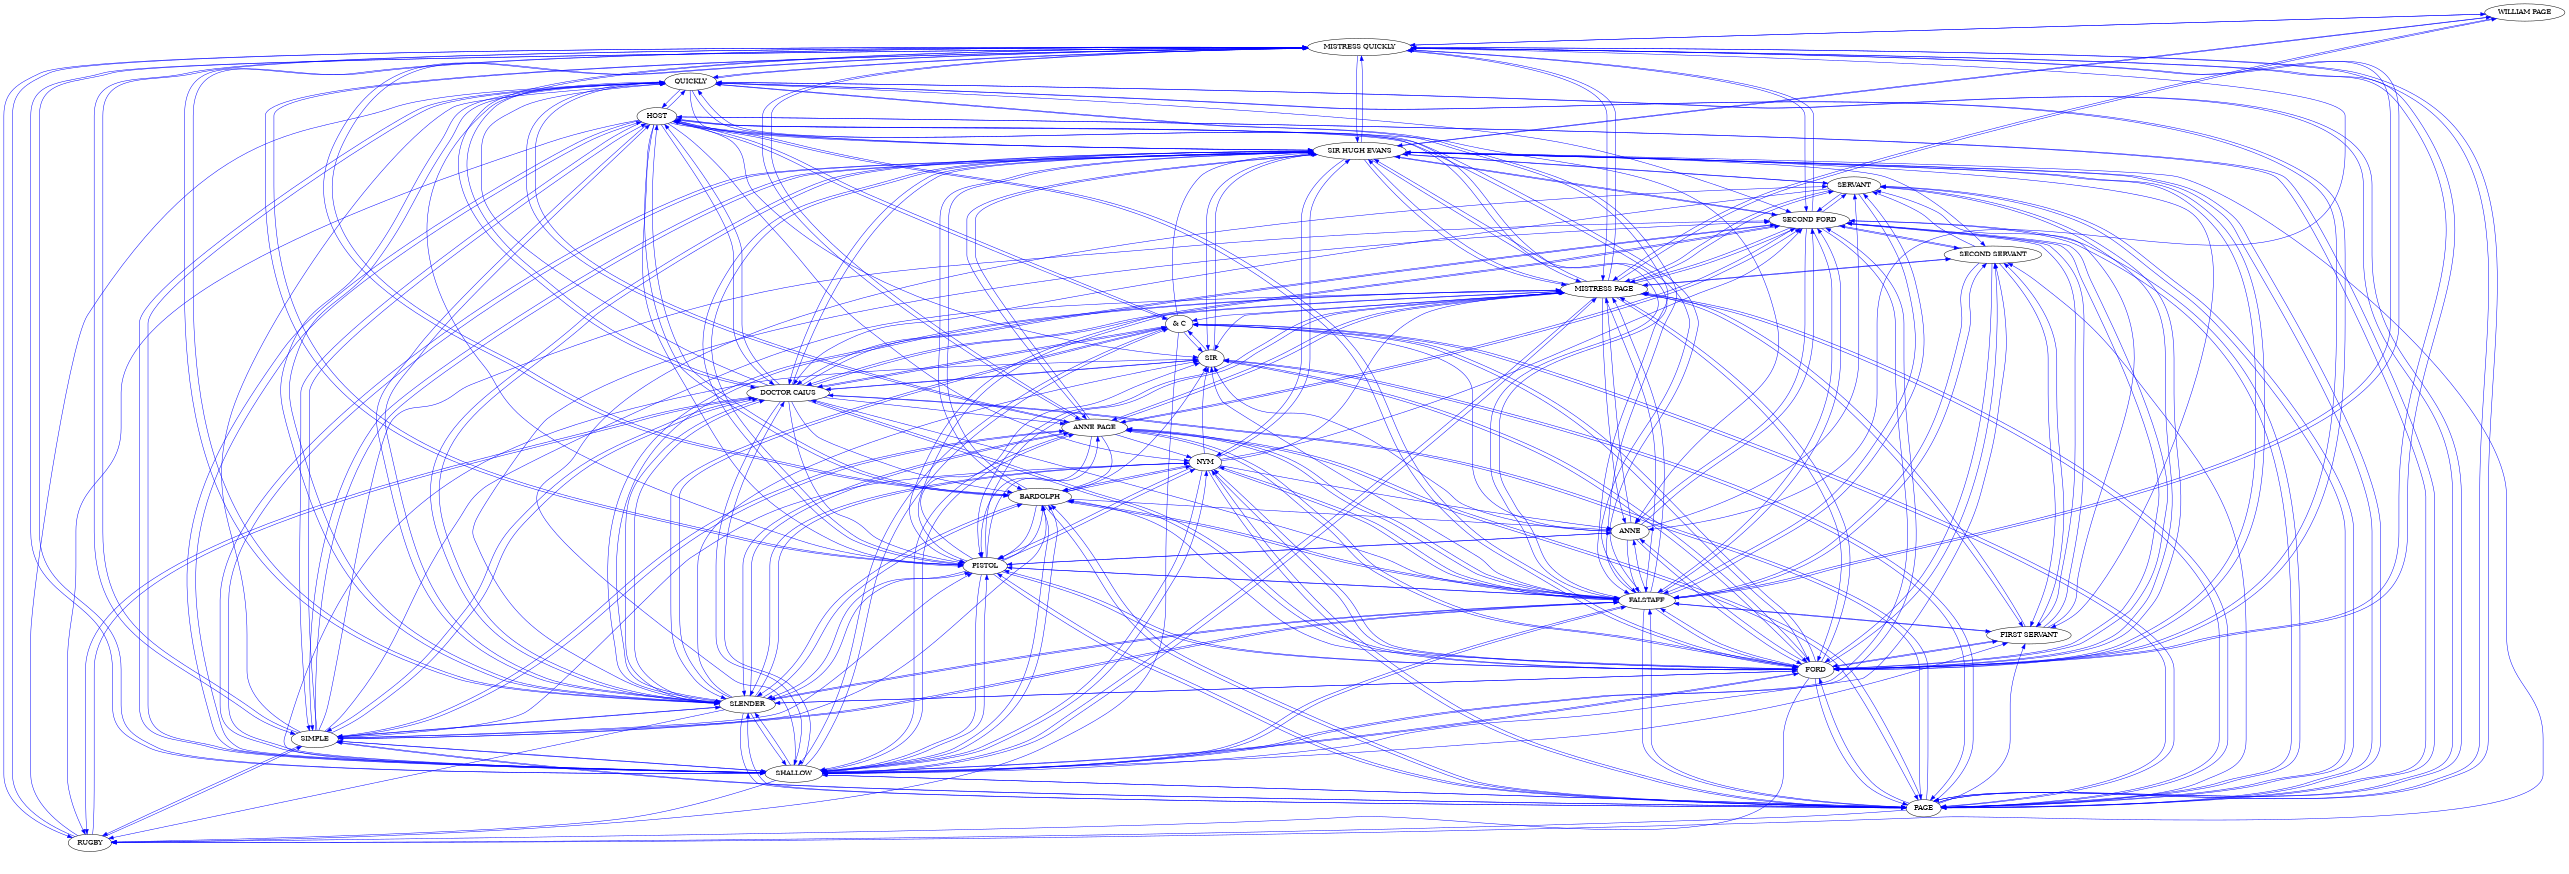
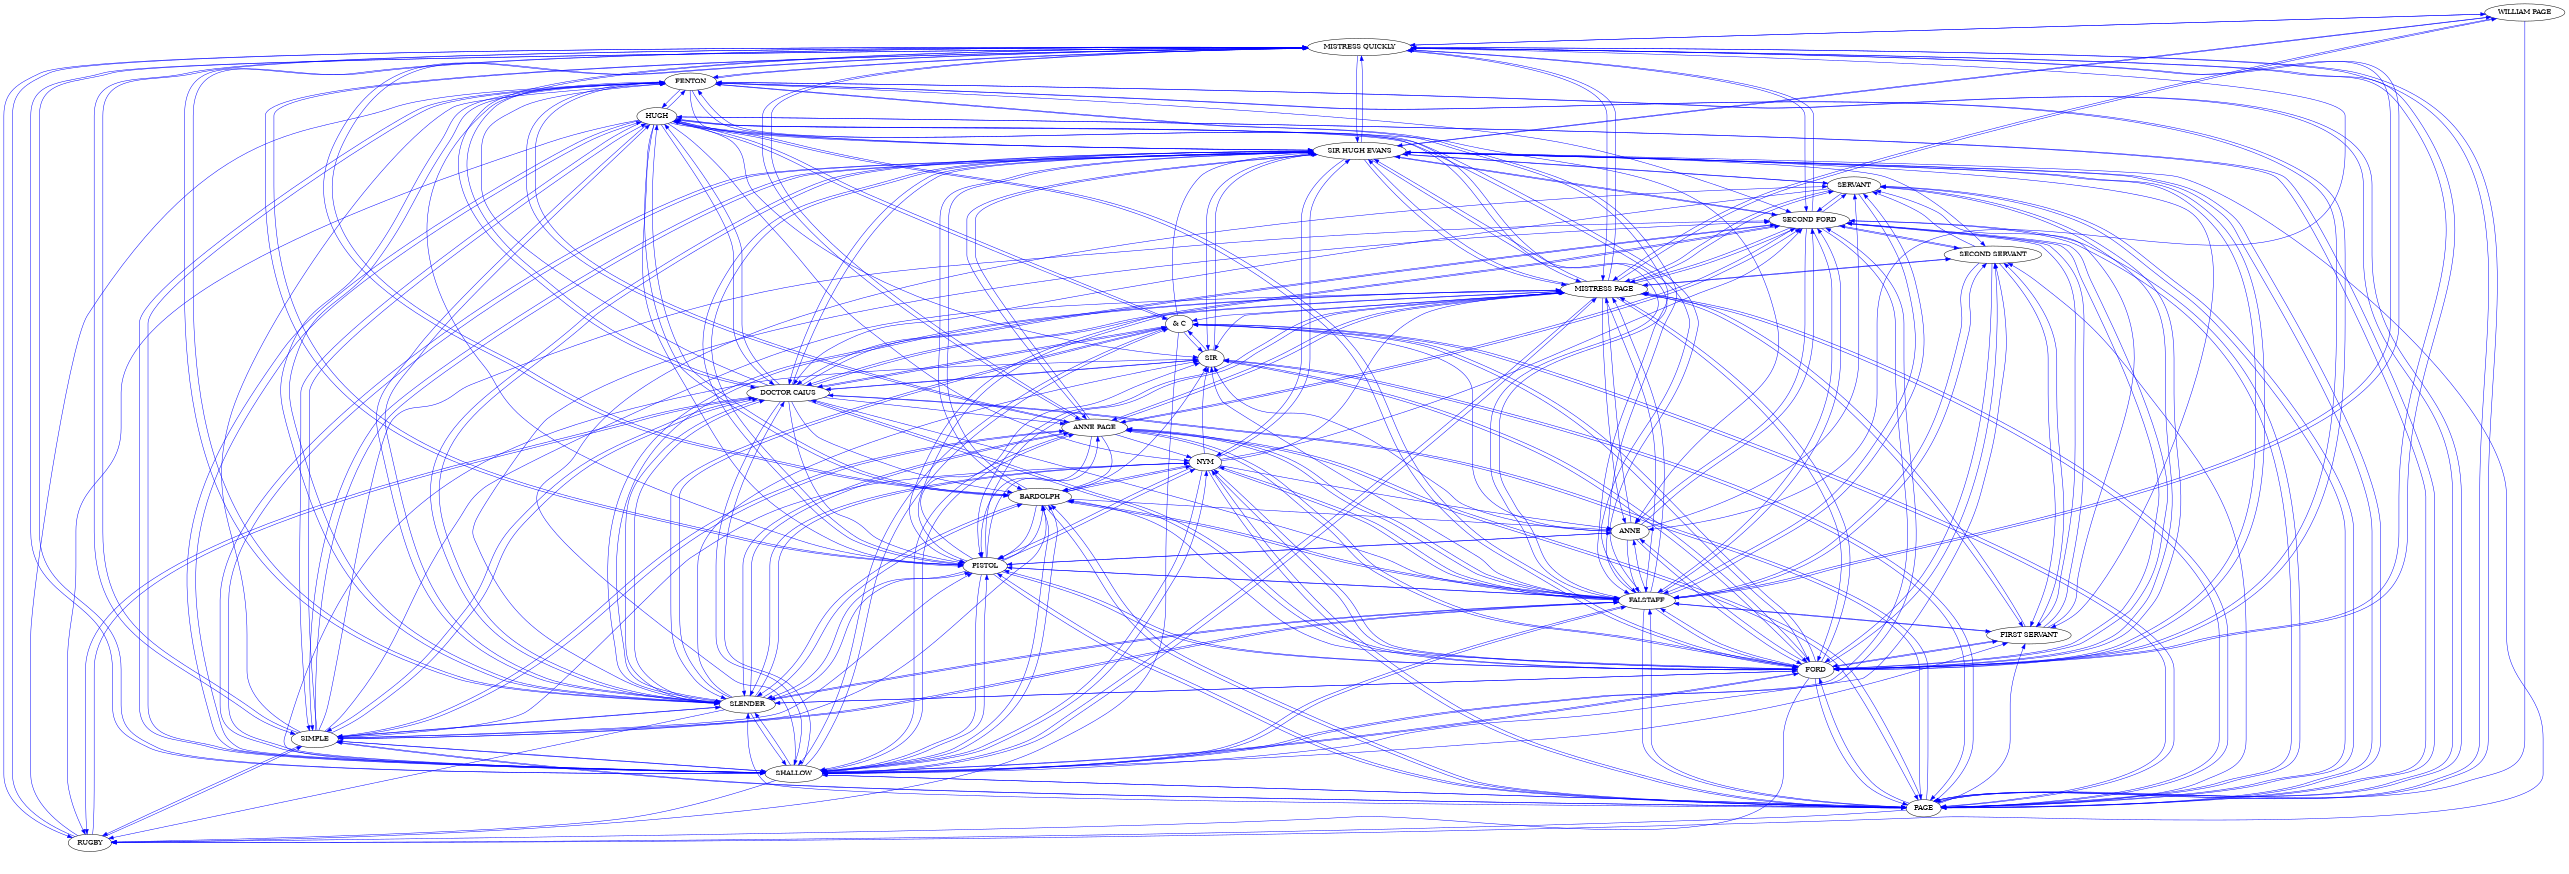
(691, 82) -> (691, 82)
(657, 116) -> (657, 116)
(1292, 802) -> (2525, 651)
